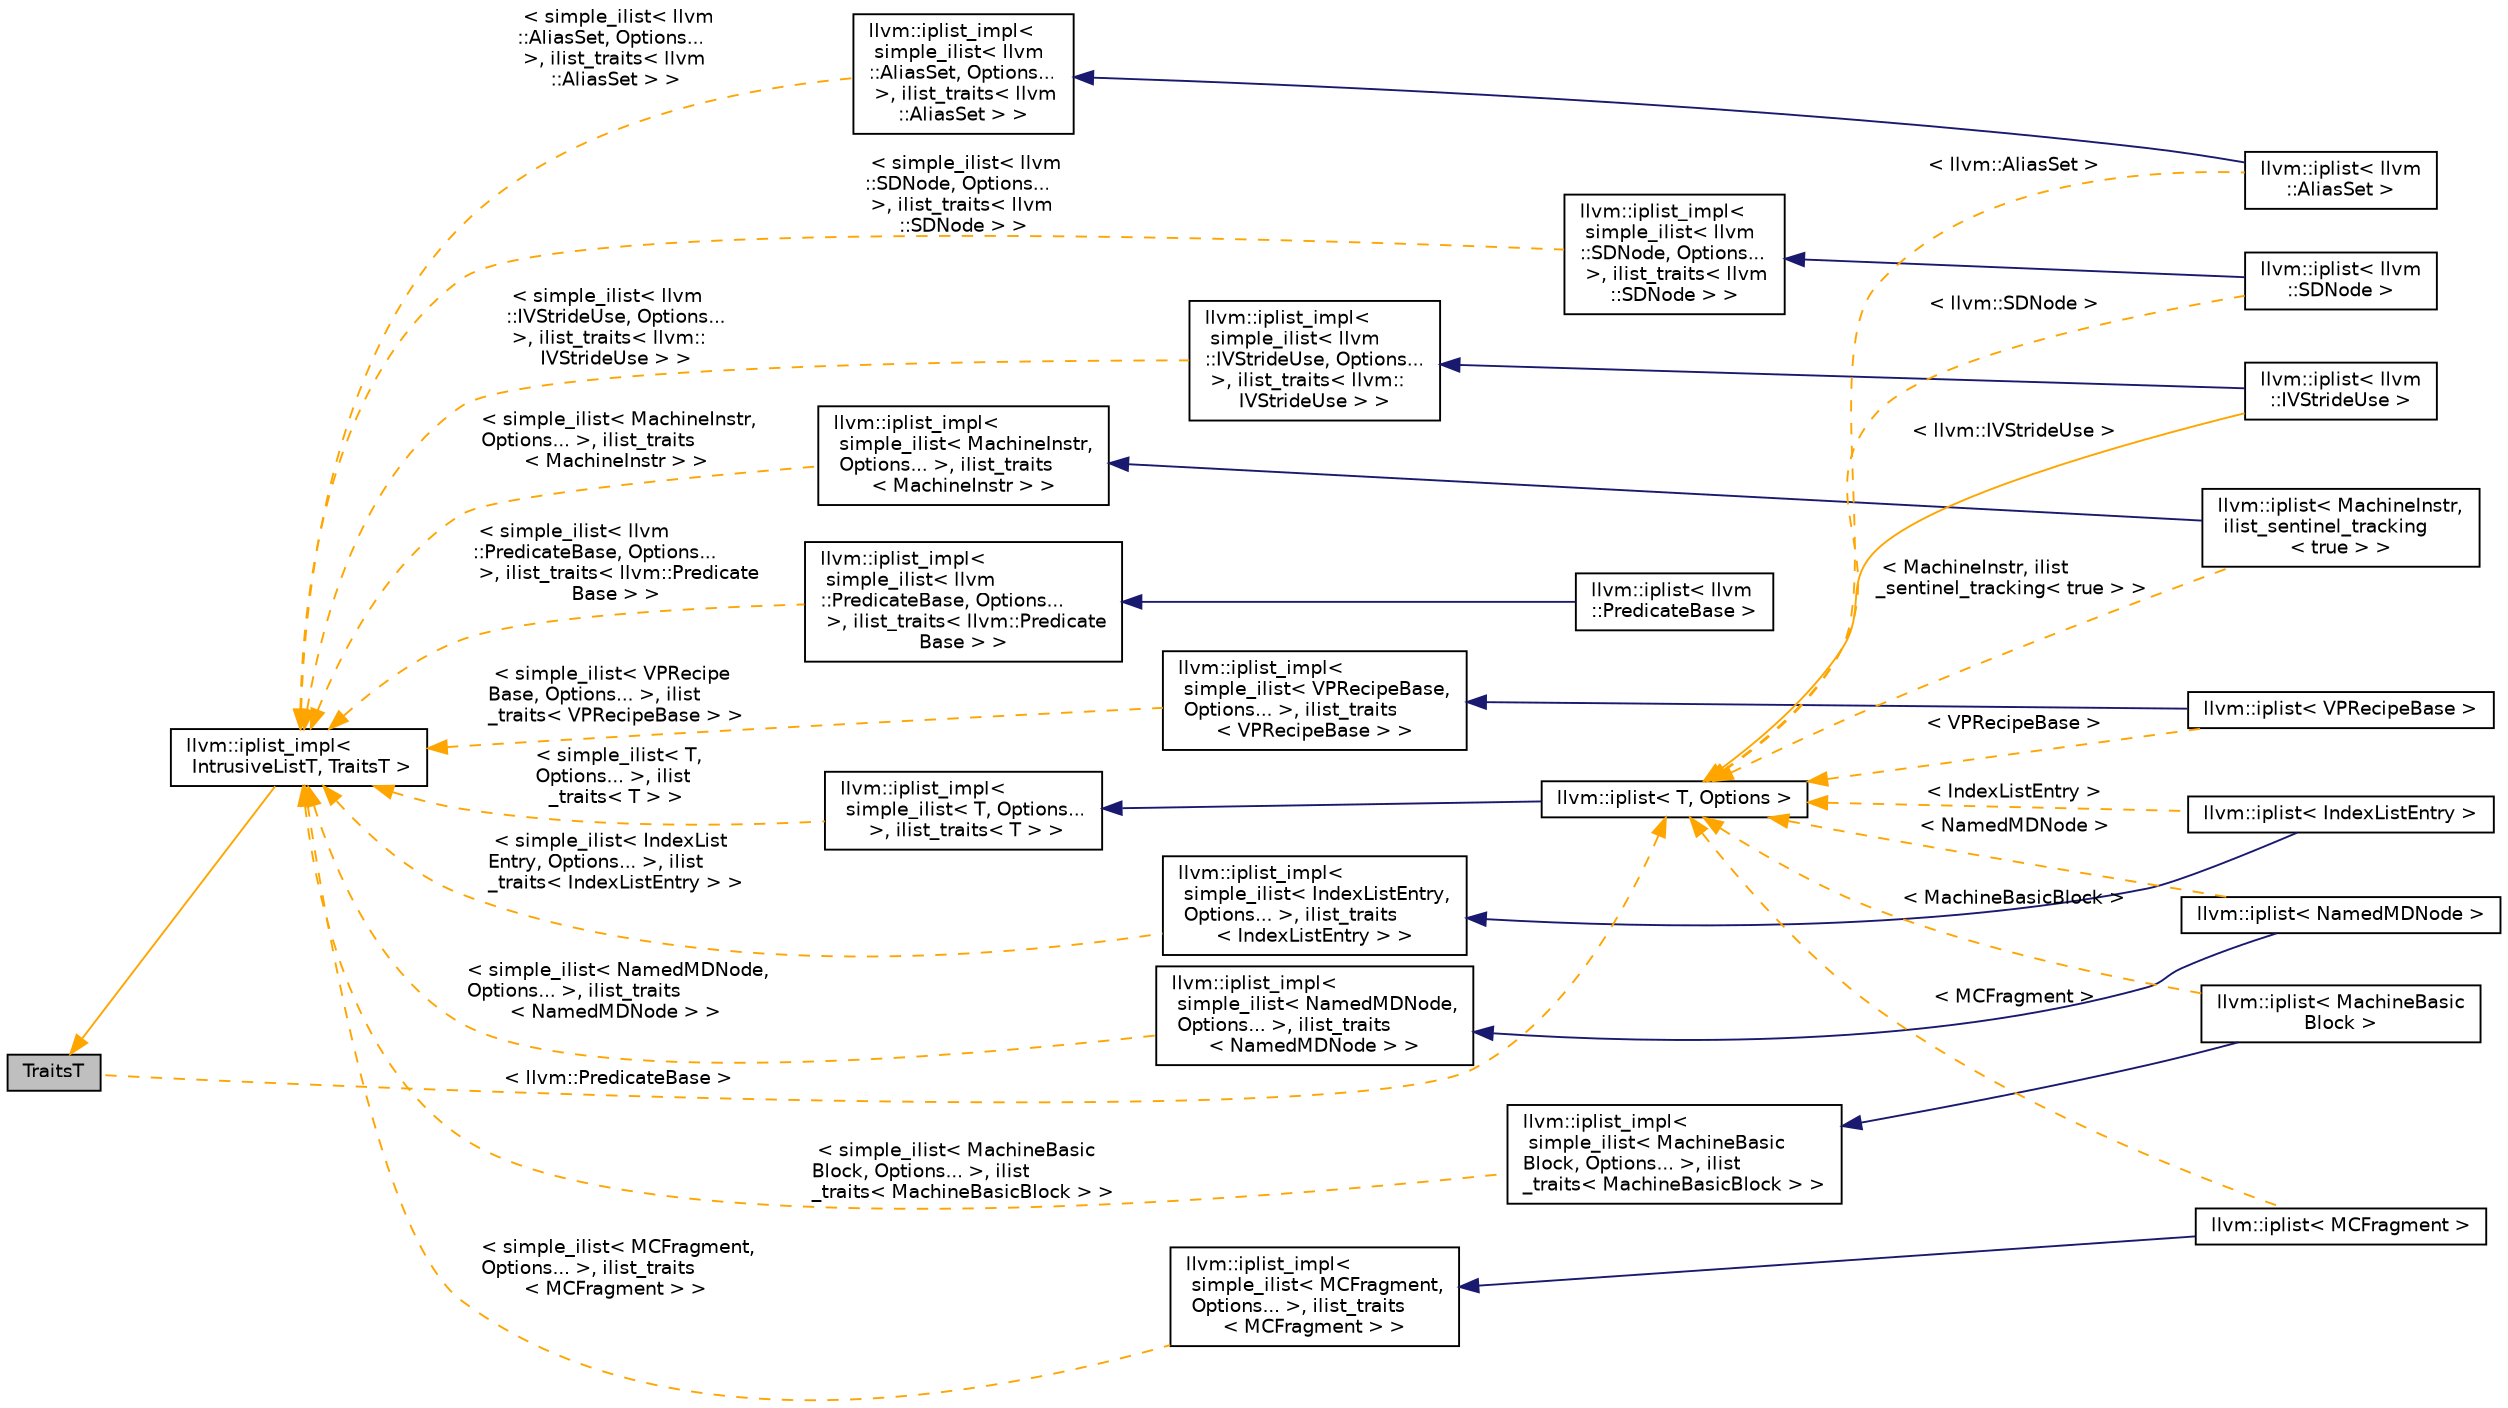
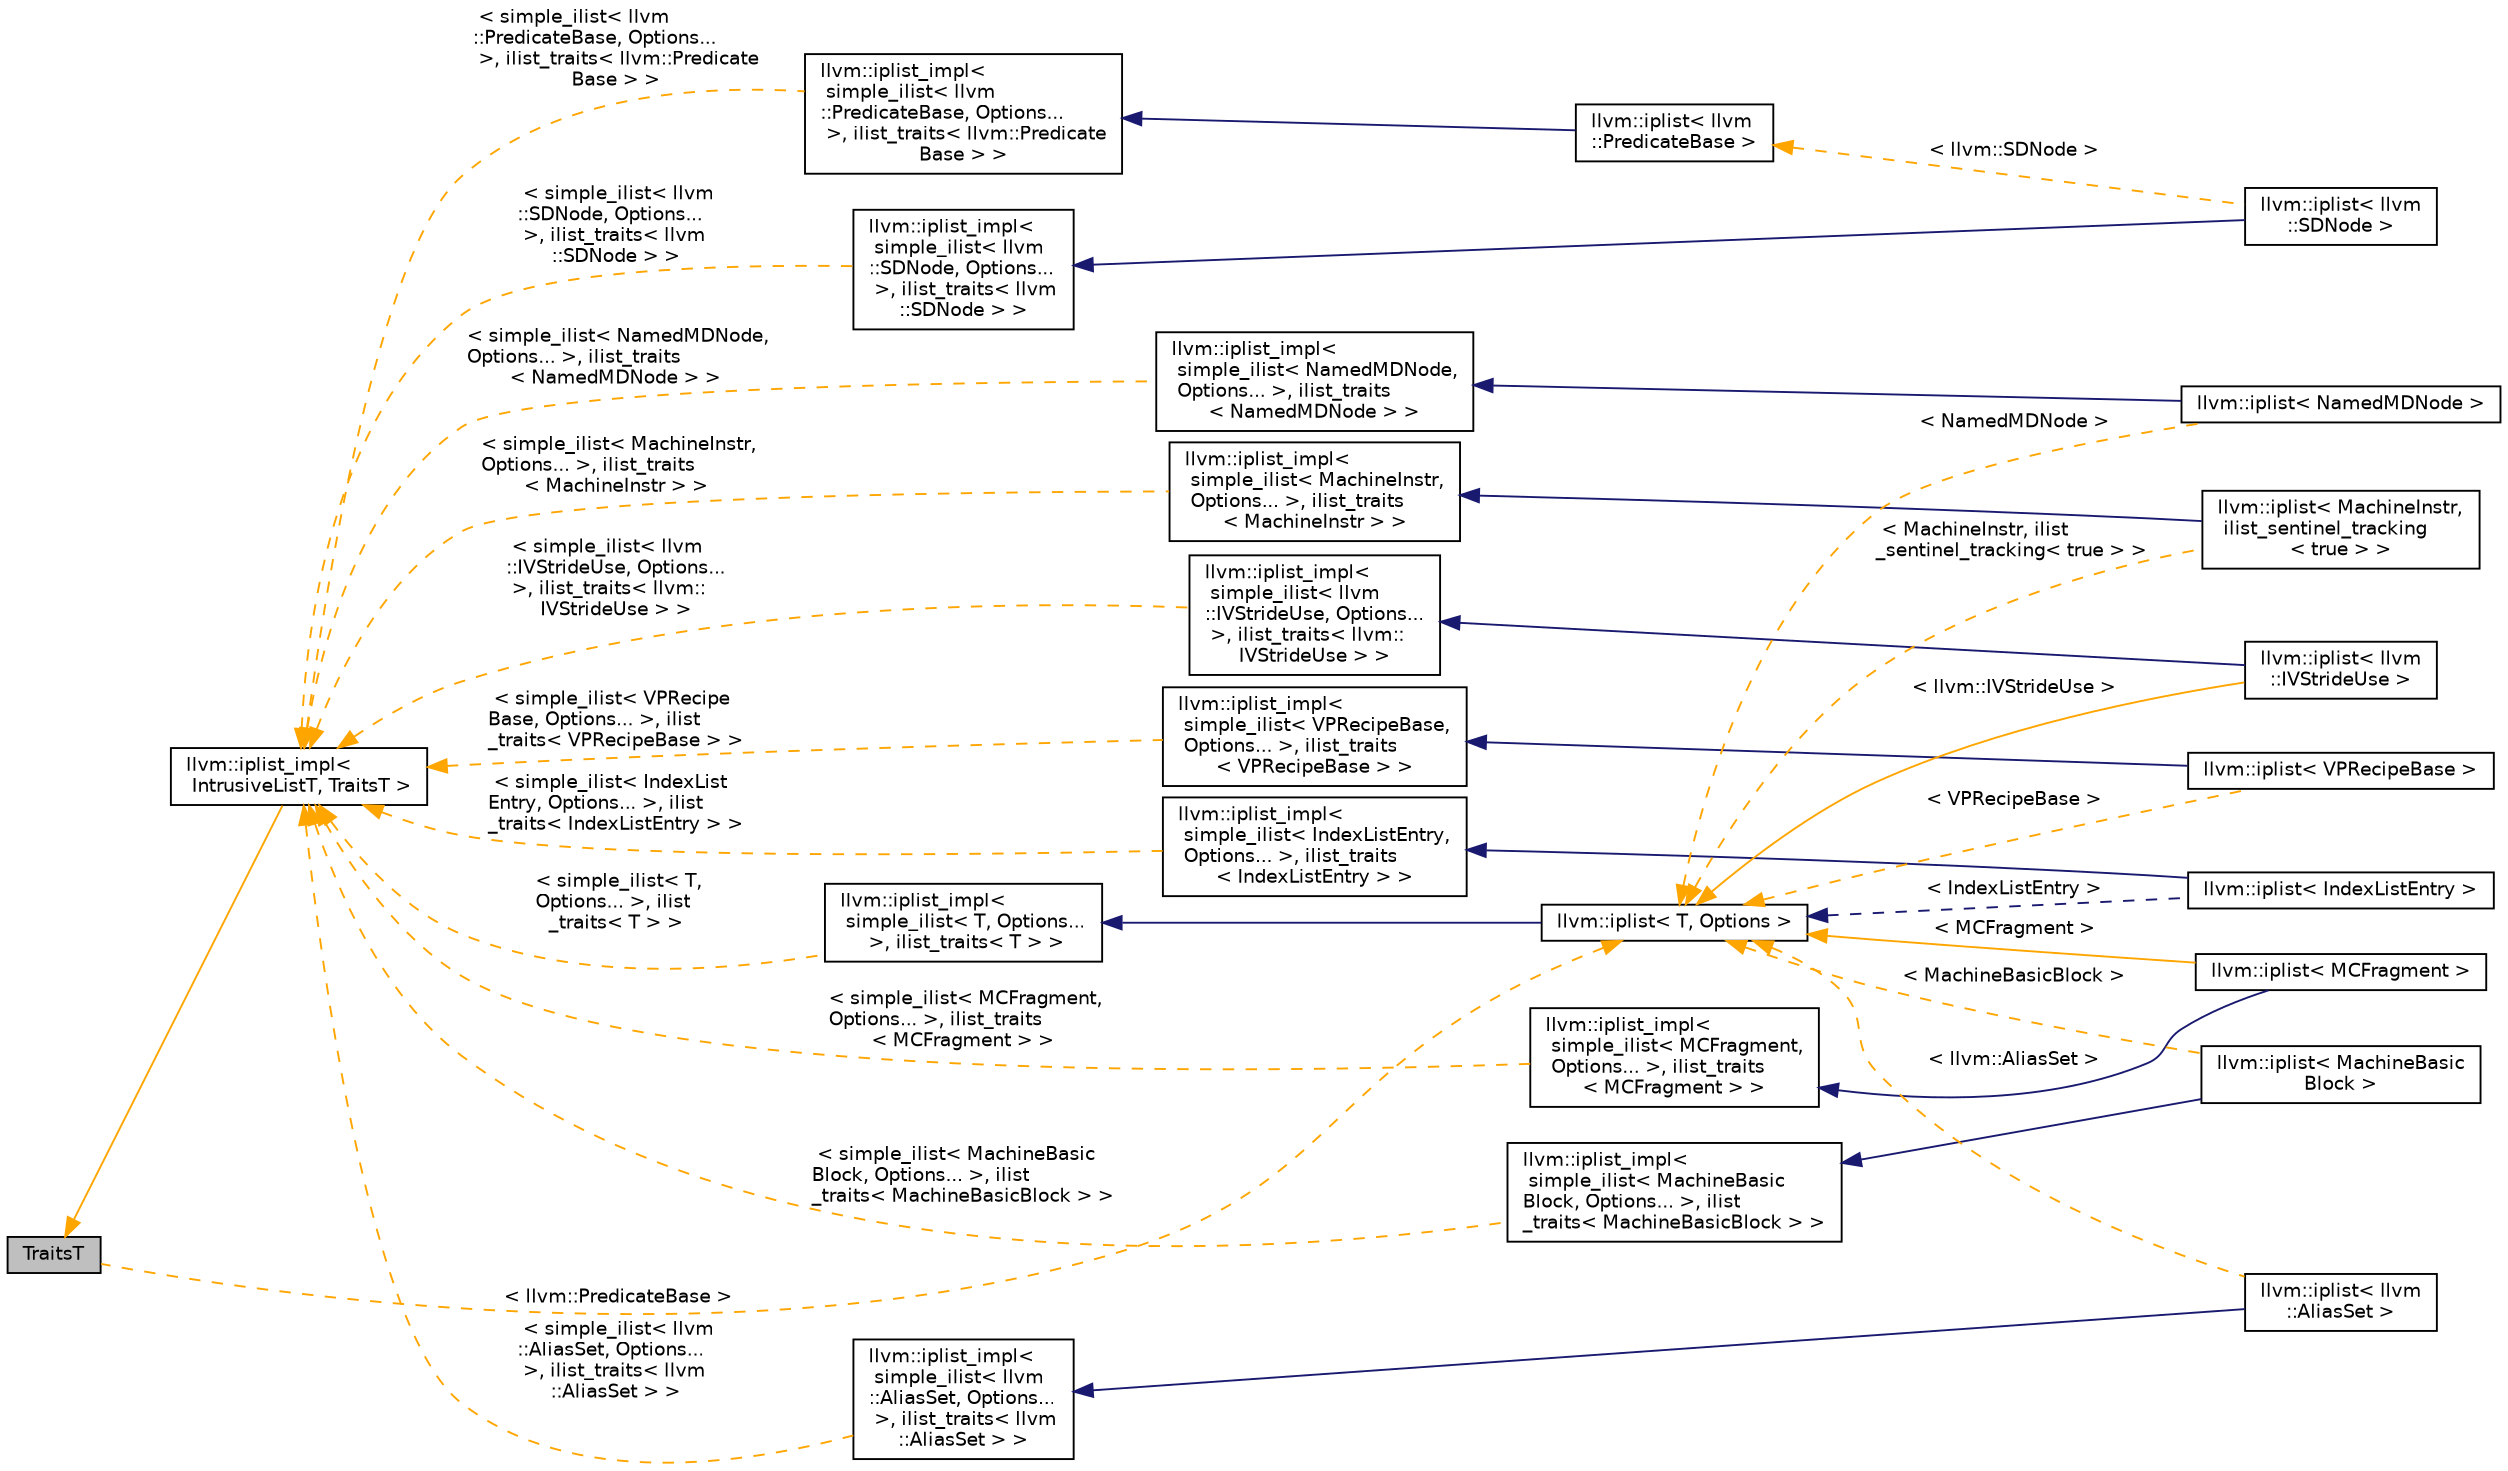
(1869, 424) -> (2019, 176)
(2008, 807) -> (2008, 907)
(1964, 1064) -> (2011, 950)
